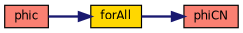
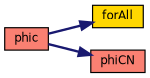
(157, 17) -> (64, 48)
